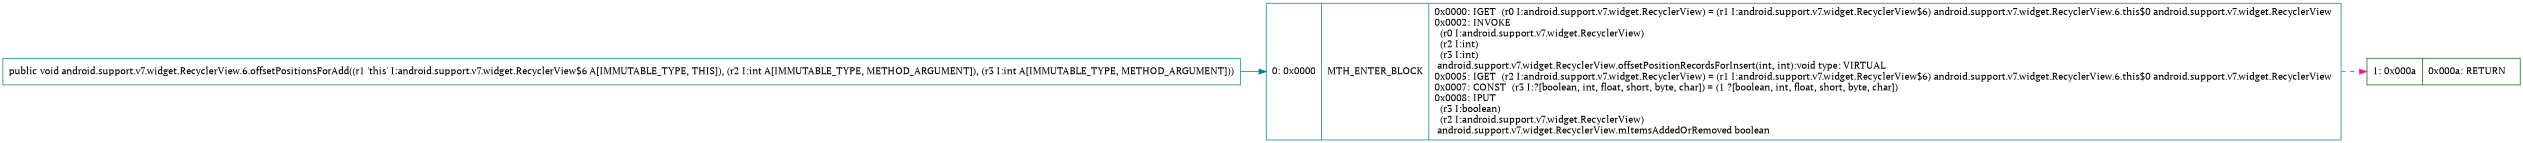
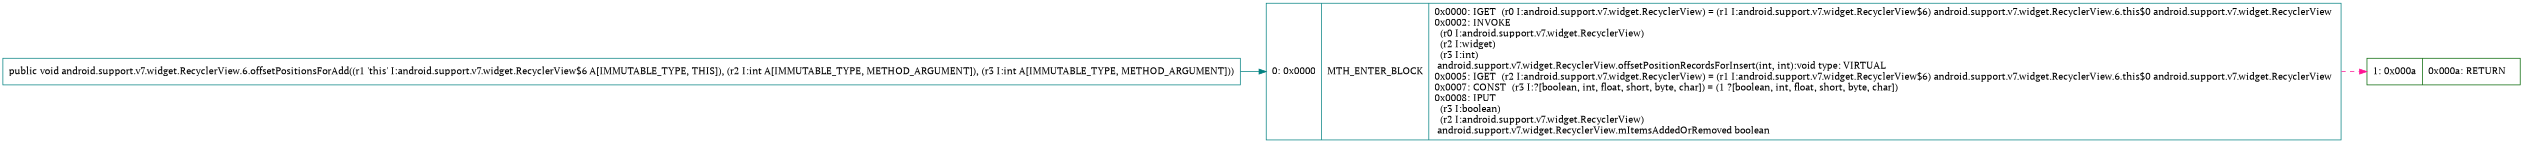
(1457, 44) -> (1465, 44)
